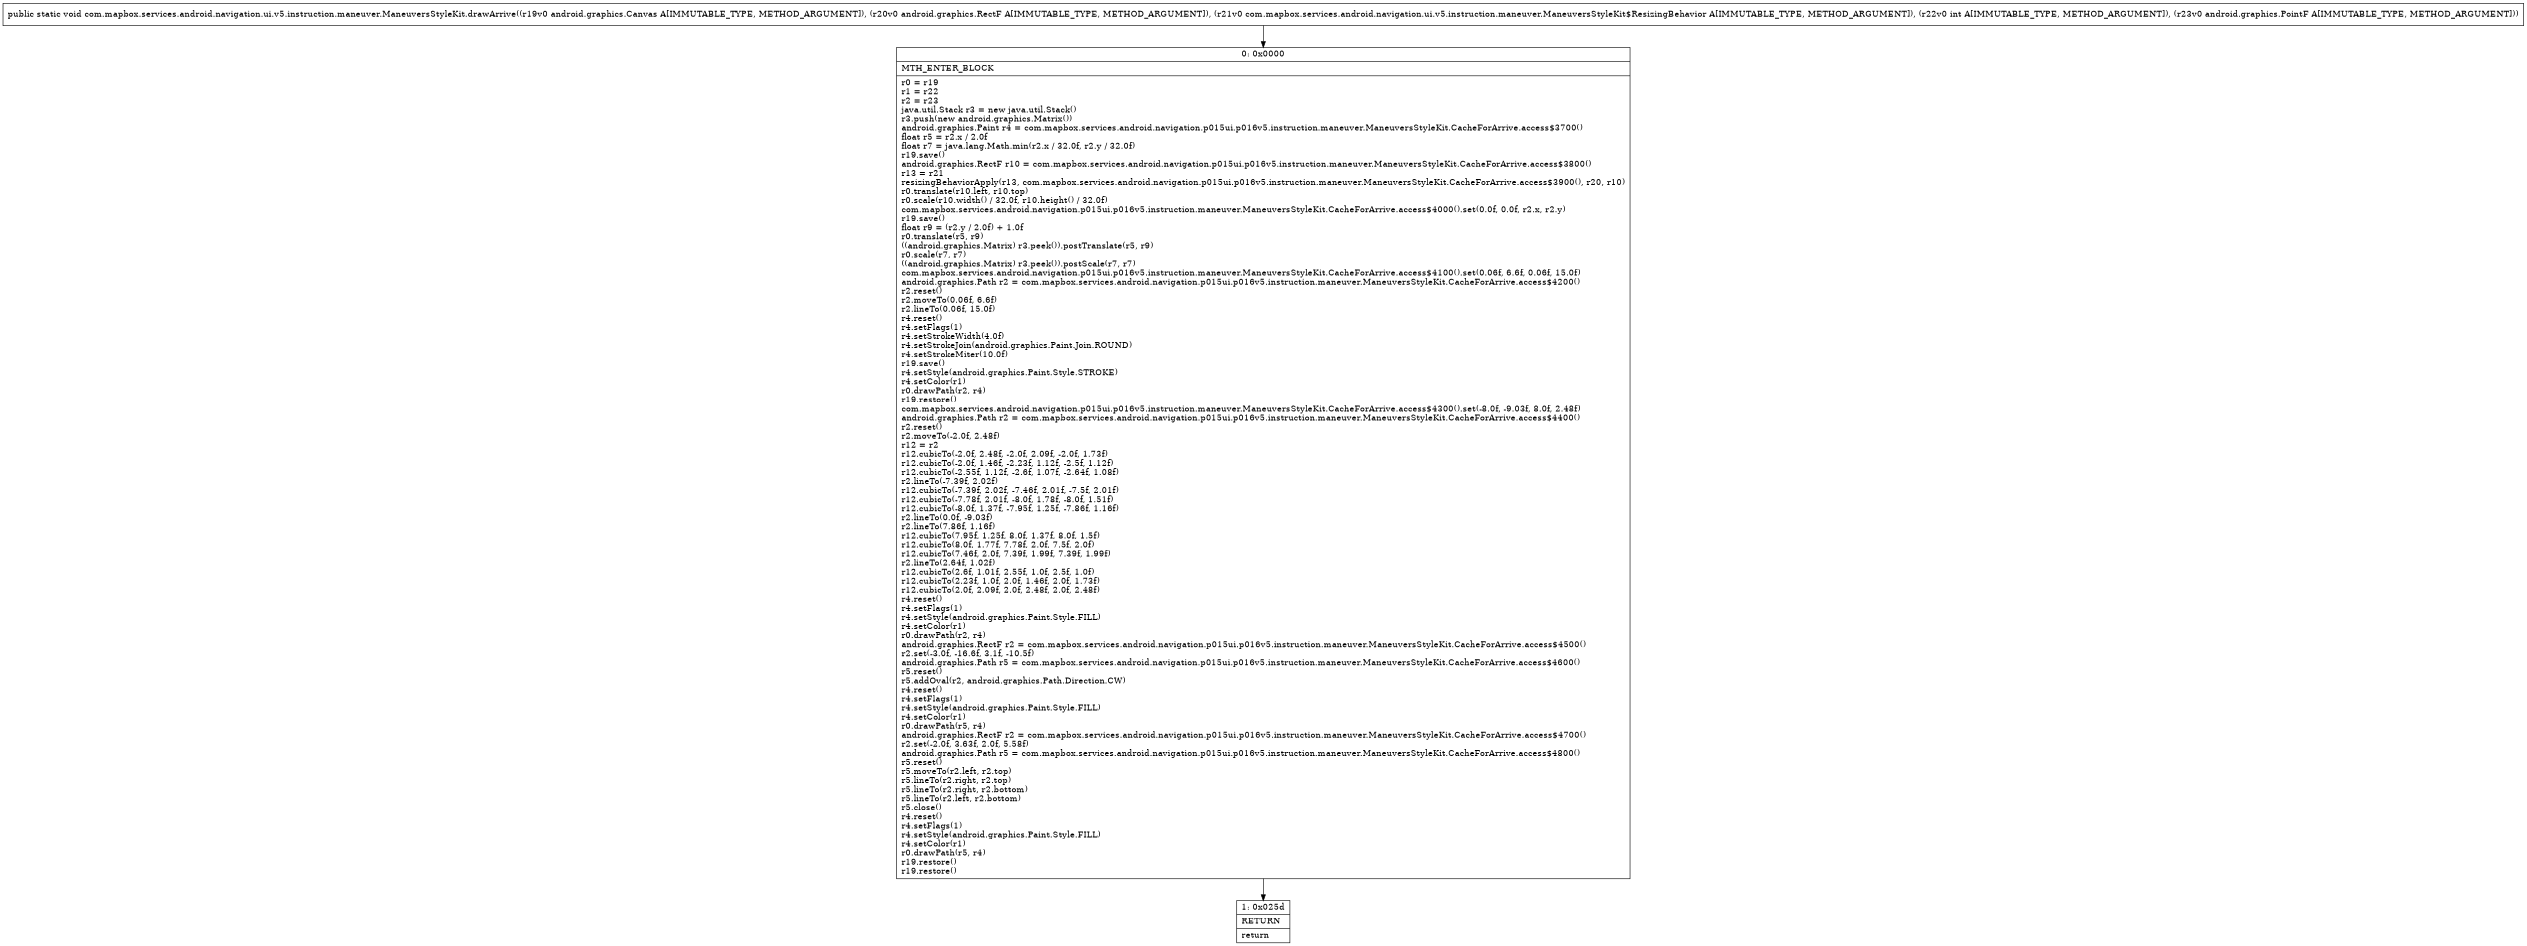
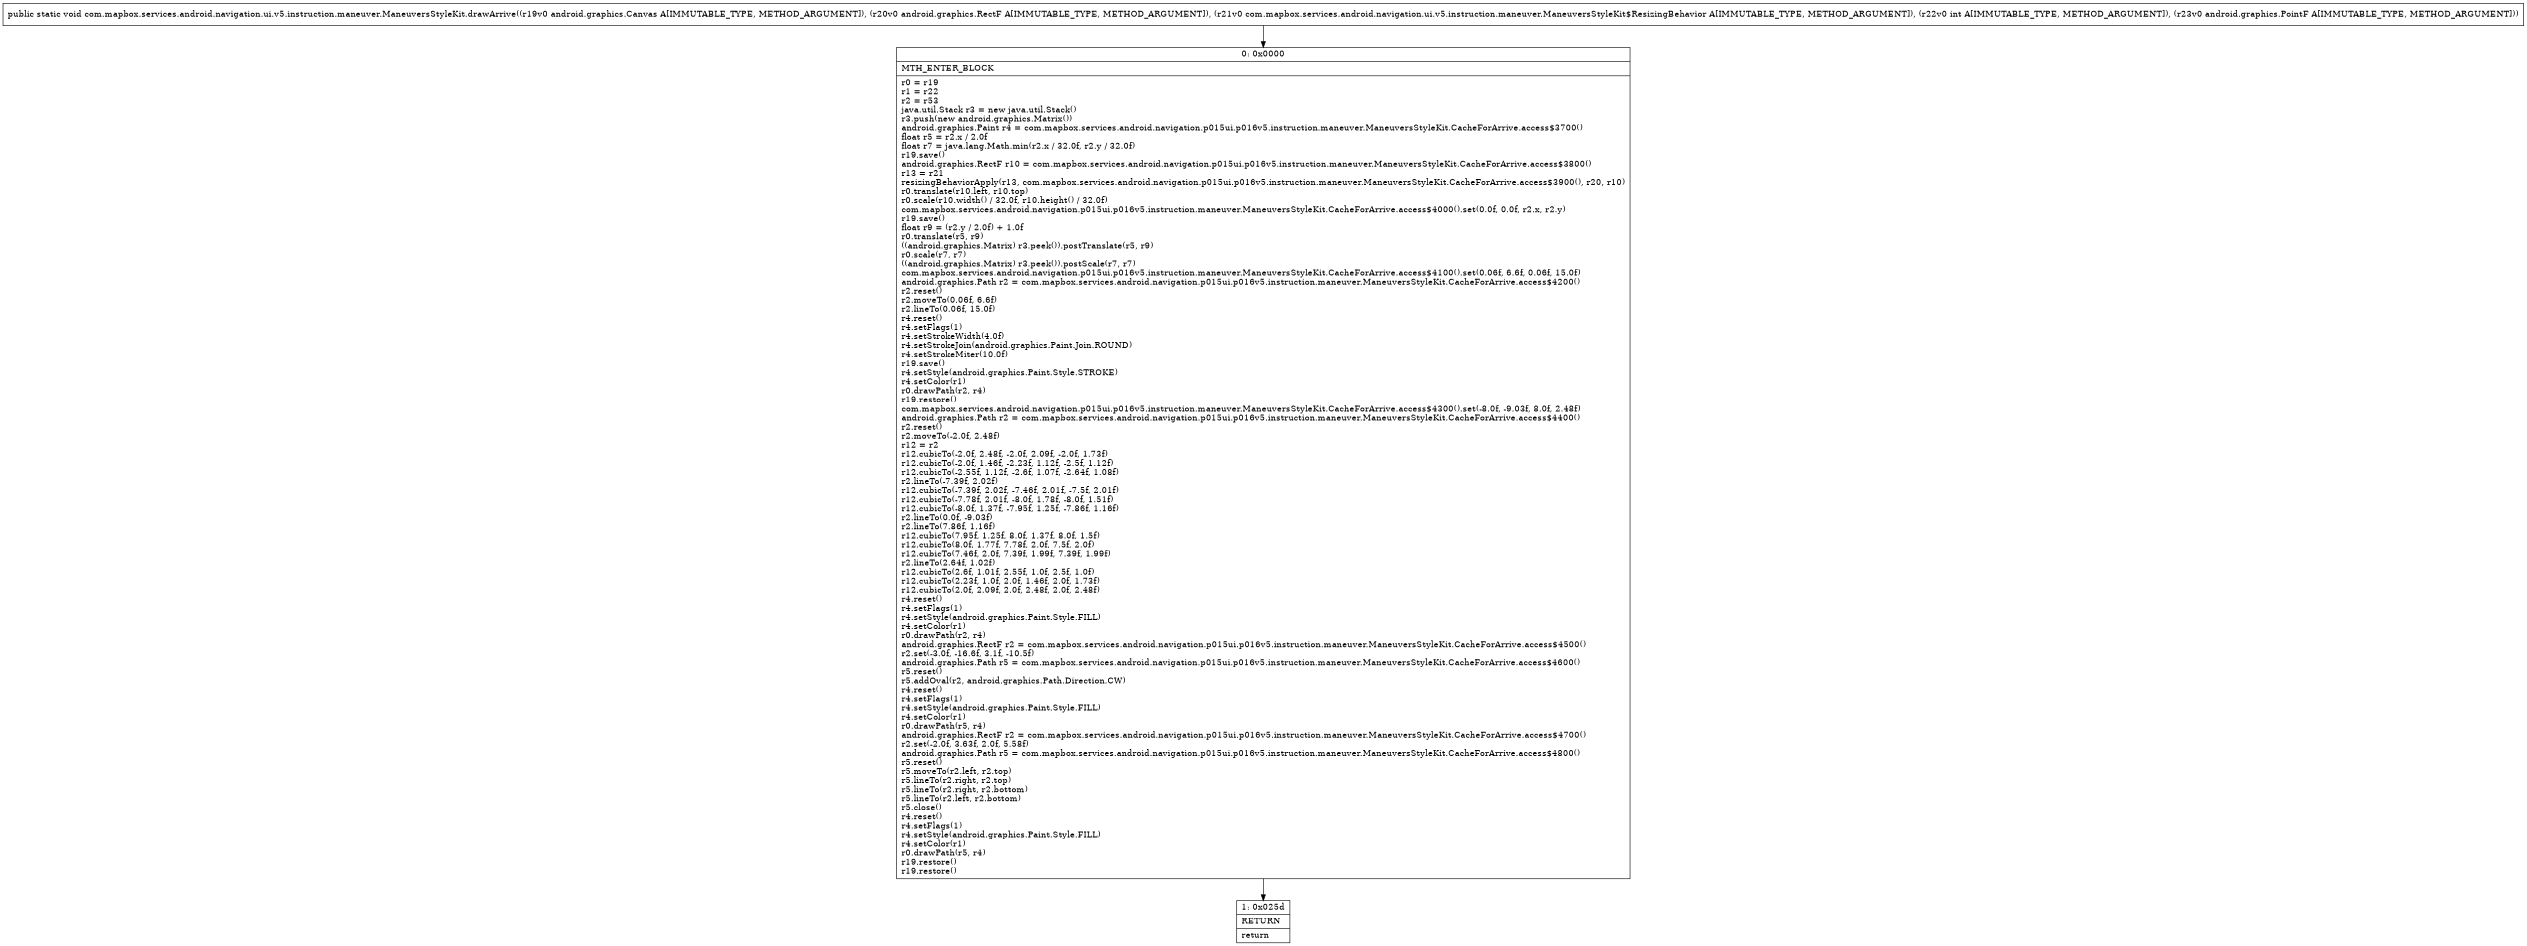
(920, 101) -> (920, 101)
